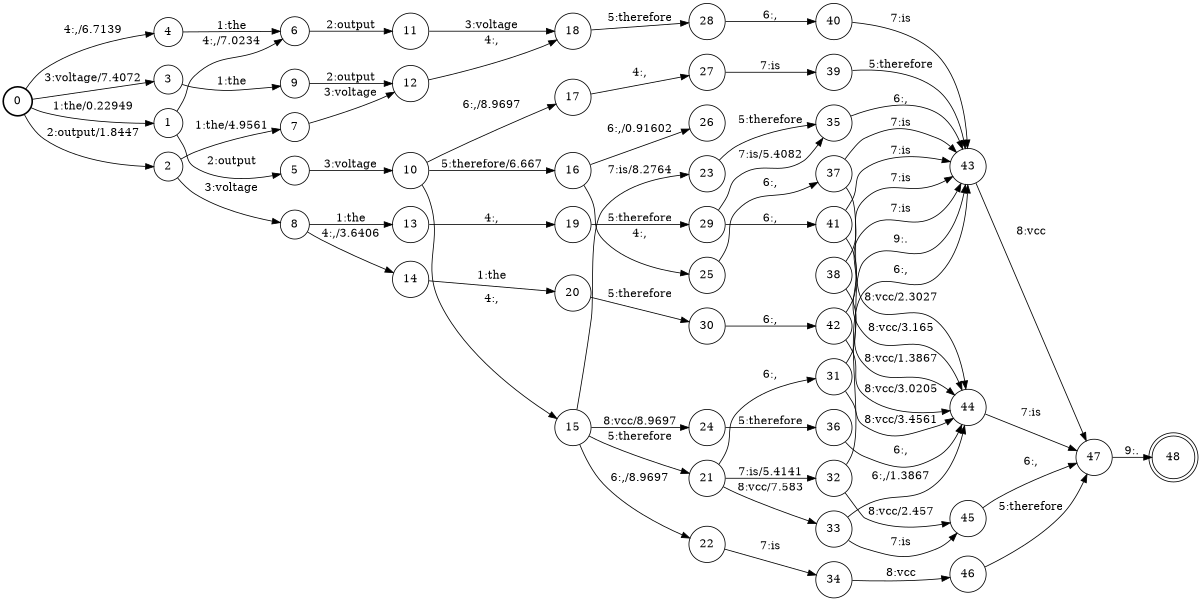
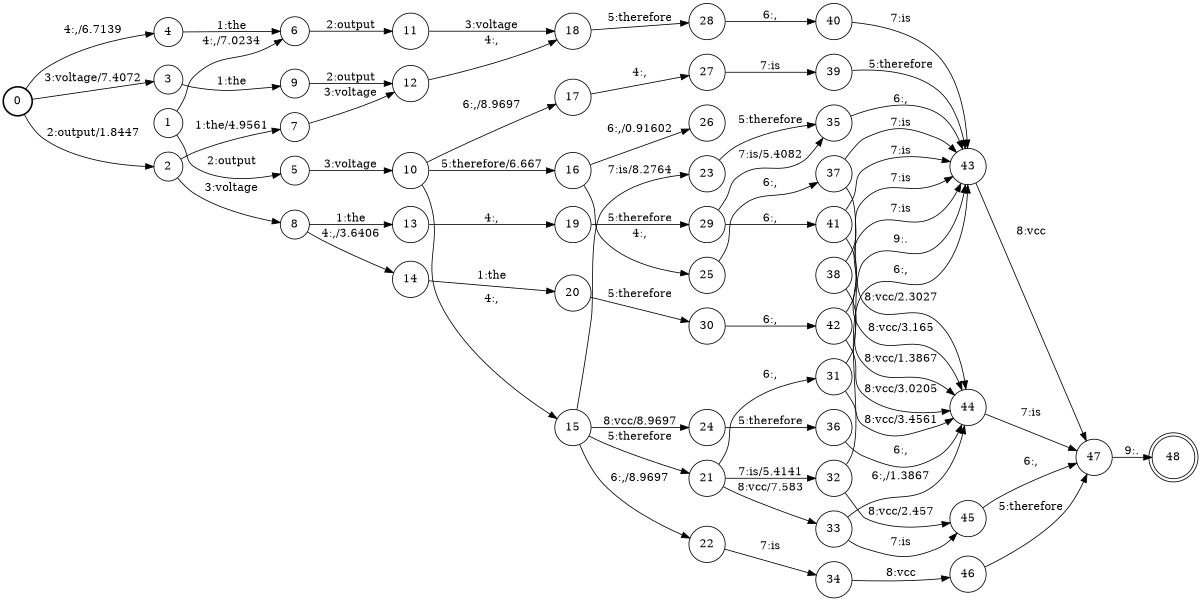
(87, 120) -> none
